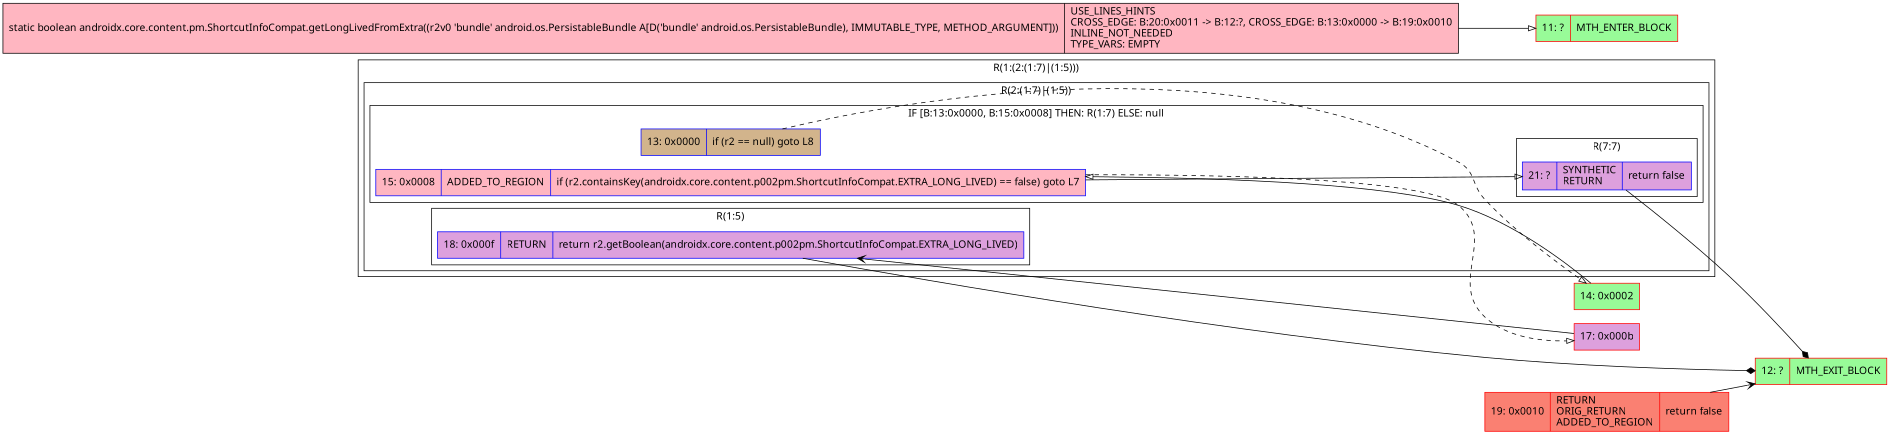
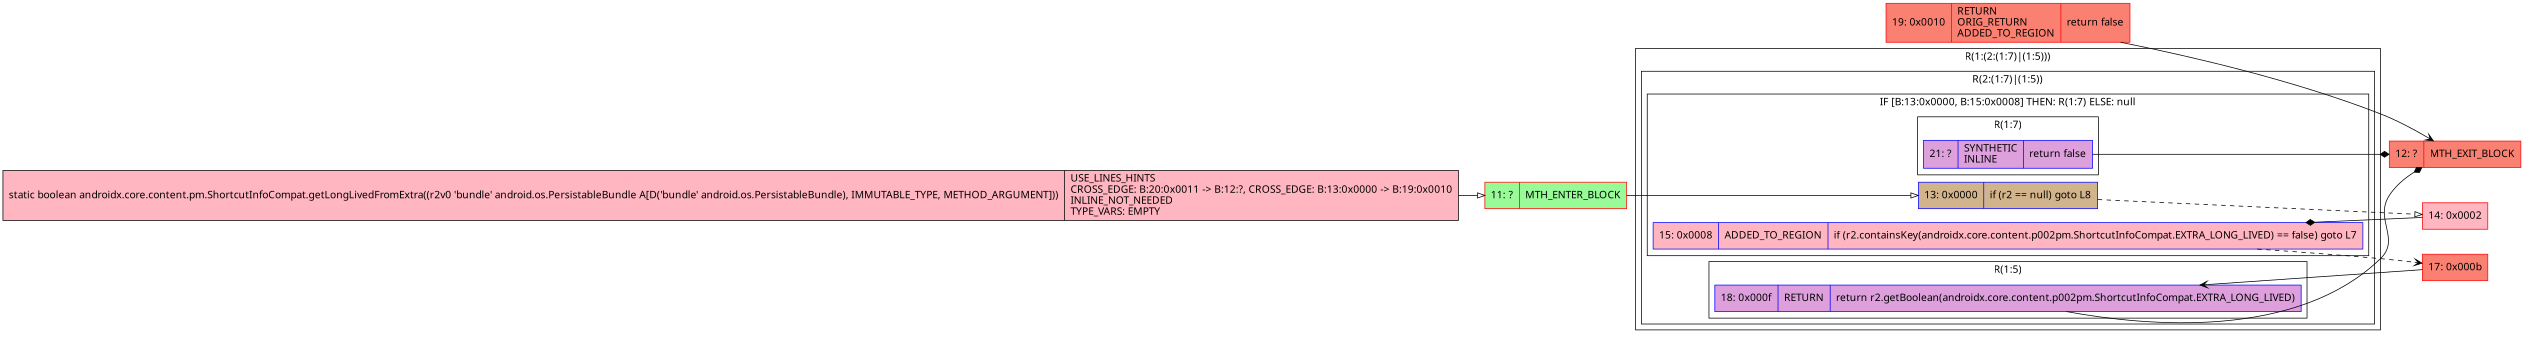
(1607, 147) -> (2008, 125)
(1354, 178) -> none
(1583, 181) -> (1981, 159)
(1377, 185) -> (2336, 255)
(1354, 188) -> (2363, 220)
none -> (1769, 195)
(1607, 296) -> (2455, 216)
(1607, 337) -> (2455, 267)
(1821, 371) -> (2455, 154)
